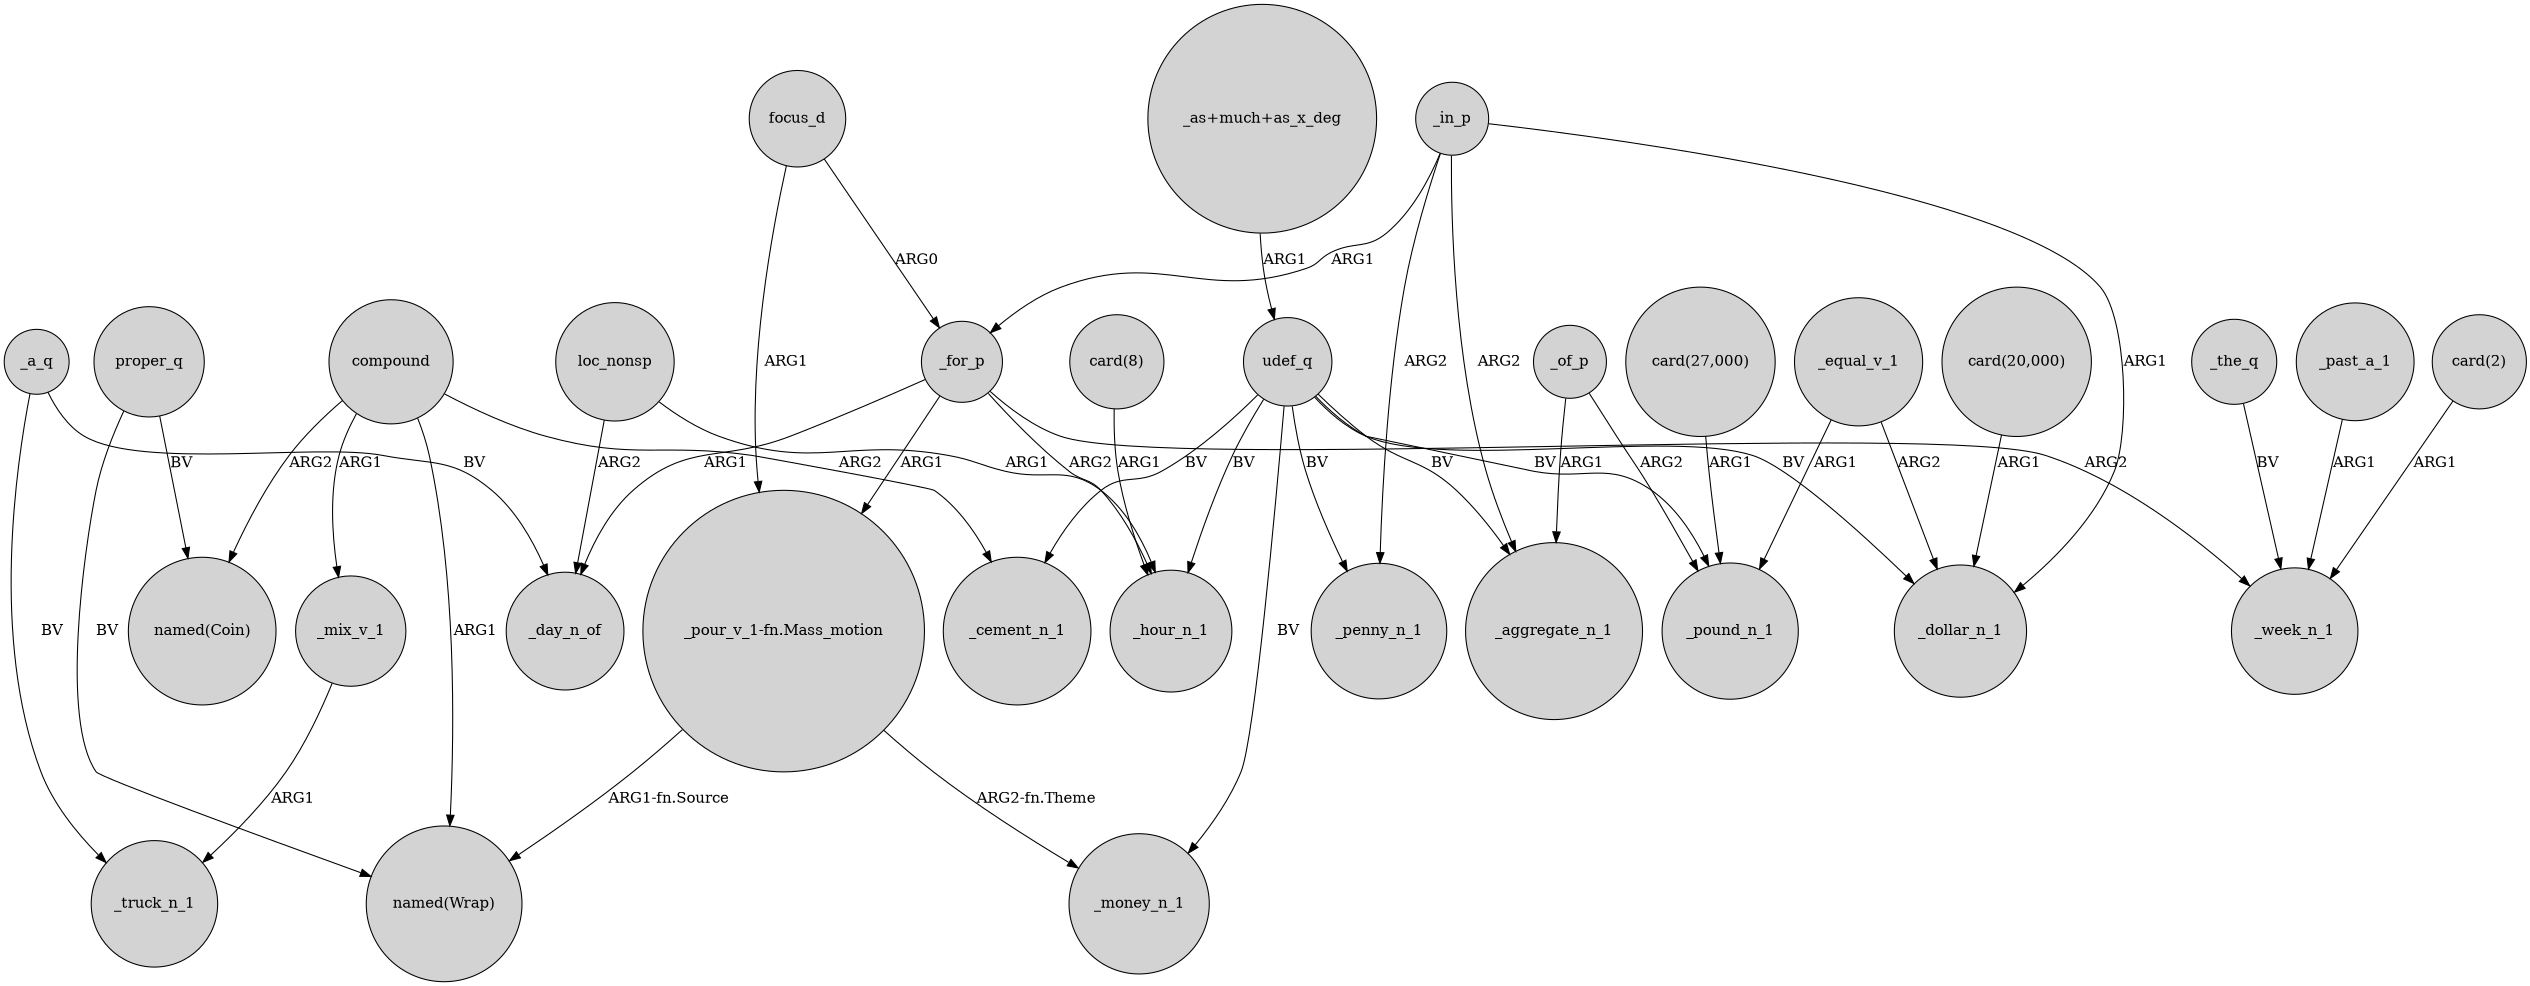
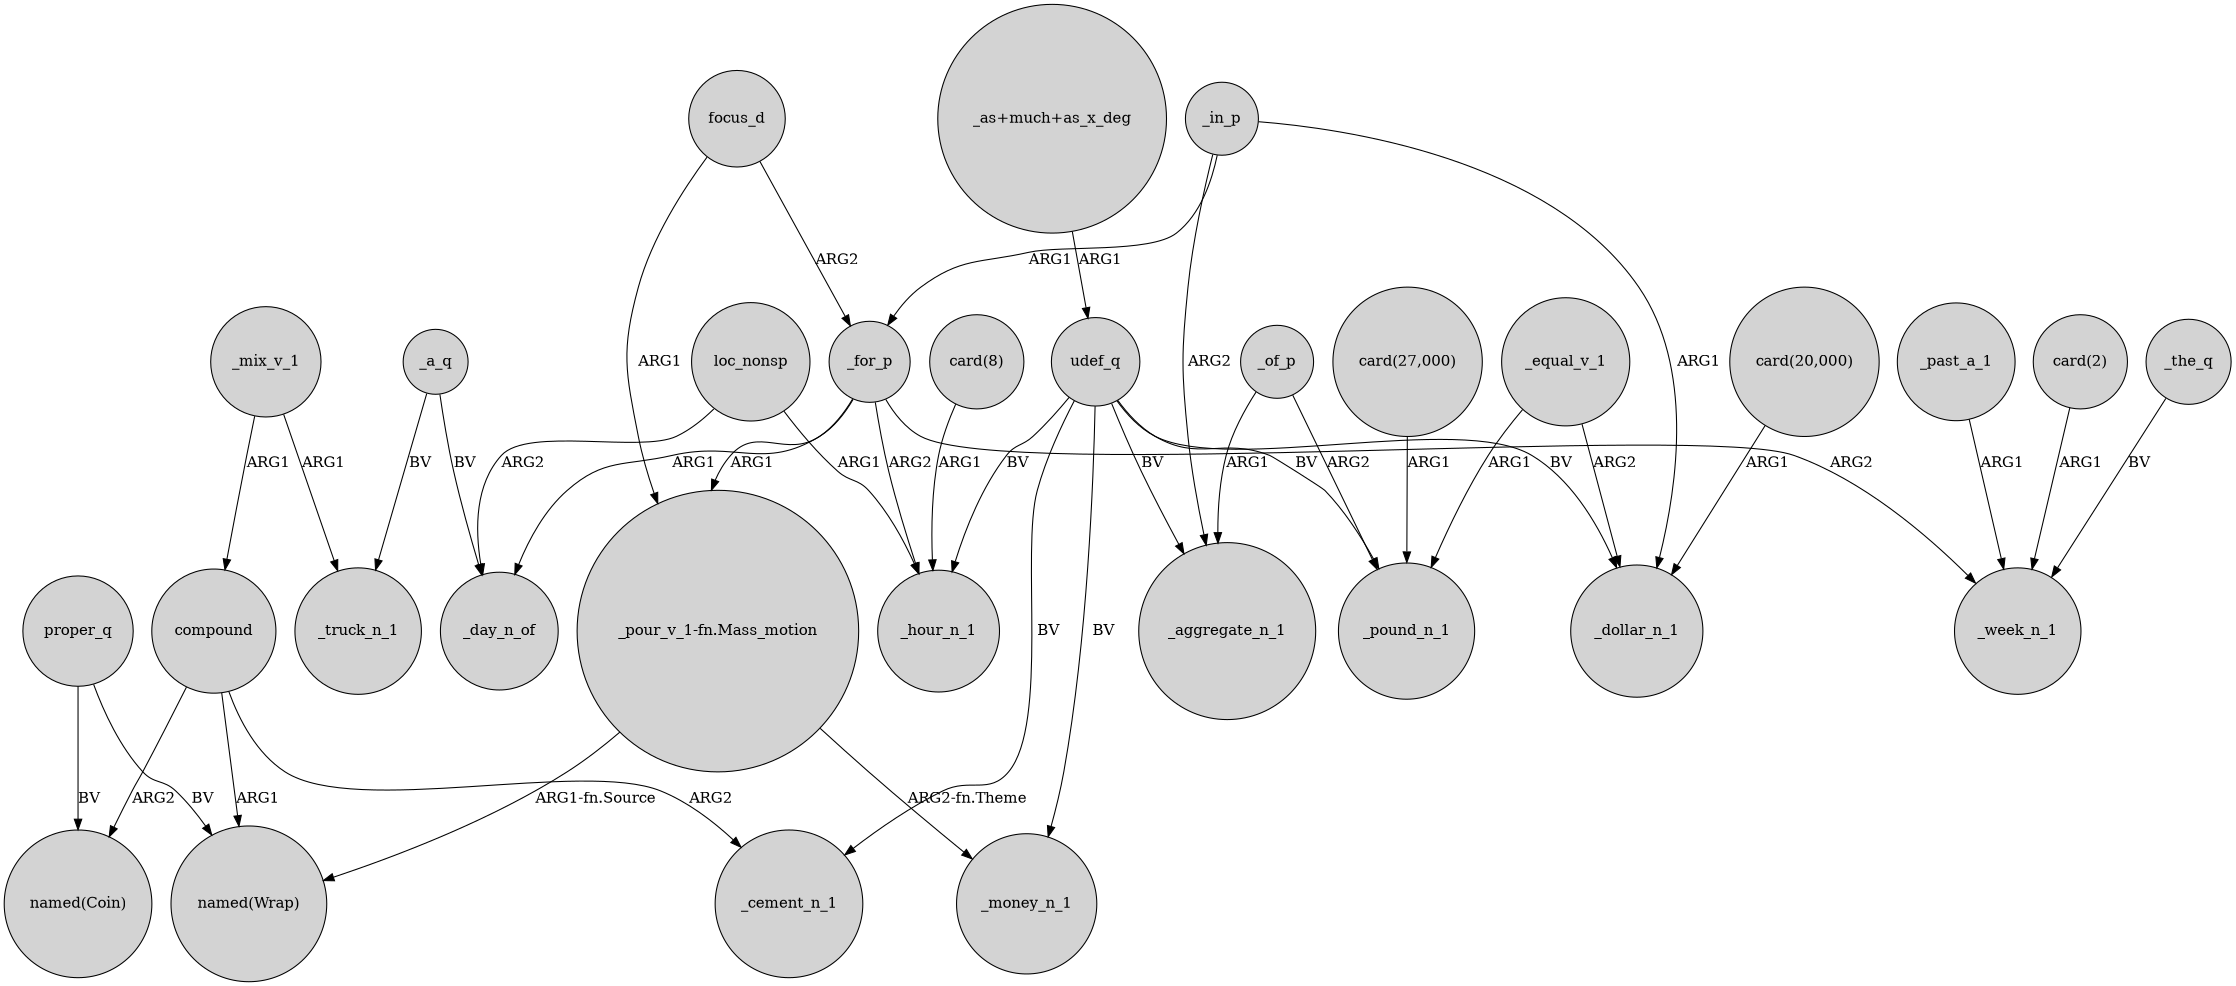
(917, 260) -> (837, 260)
(334, 488) -> (240, 488)
(1379, 631) -> none
